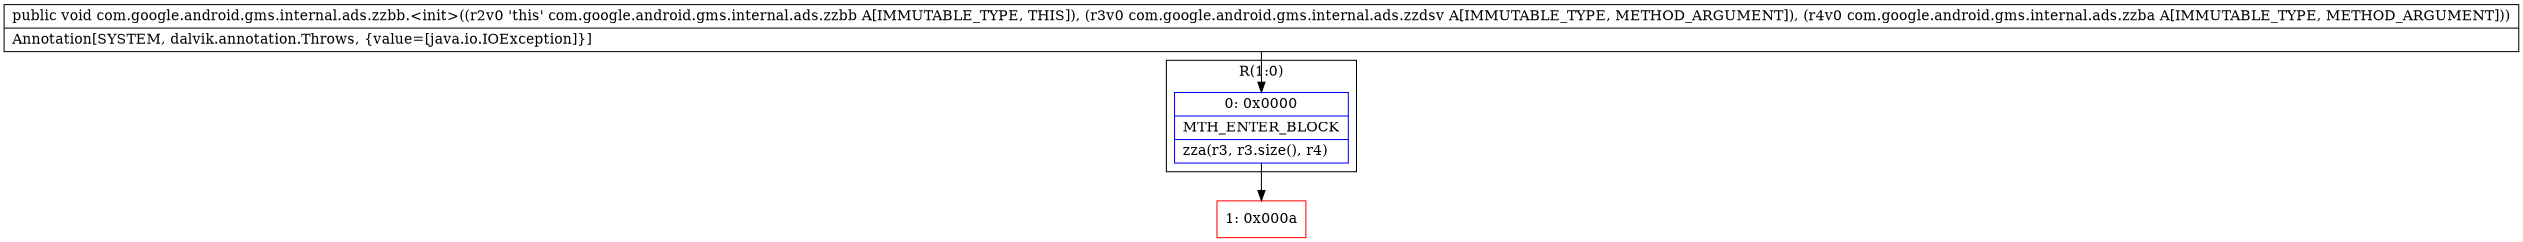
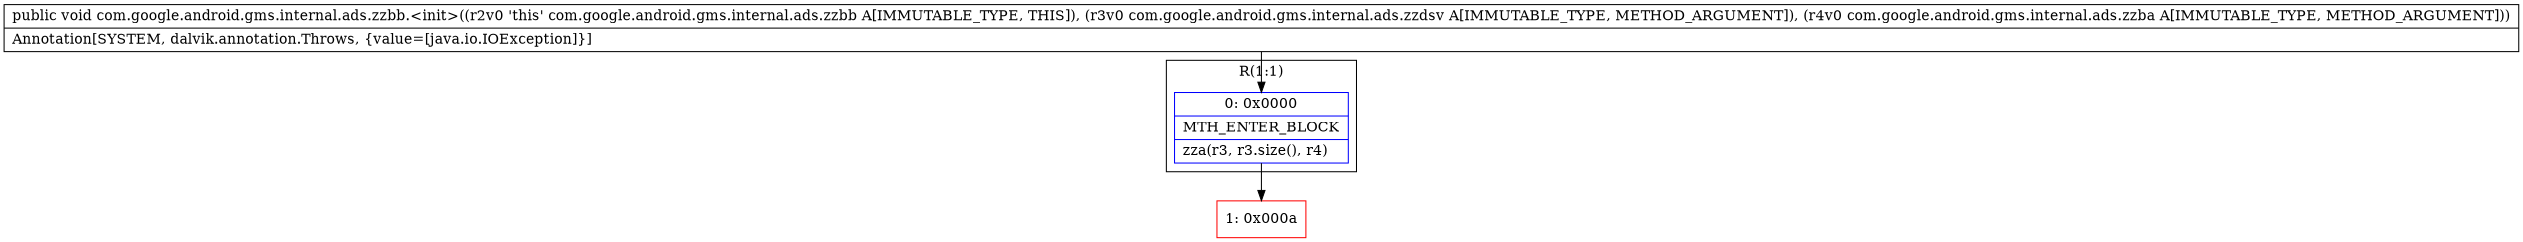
(1261, 72) -> (1261, 72)
